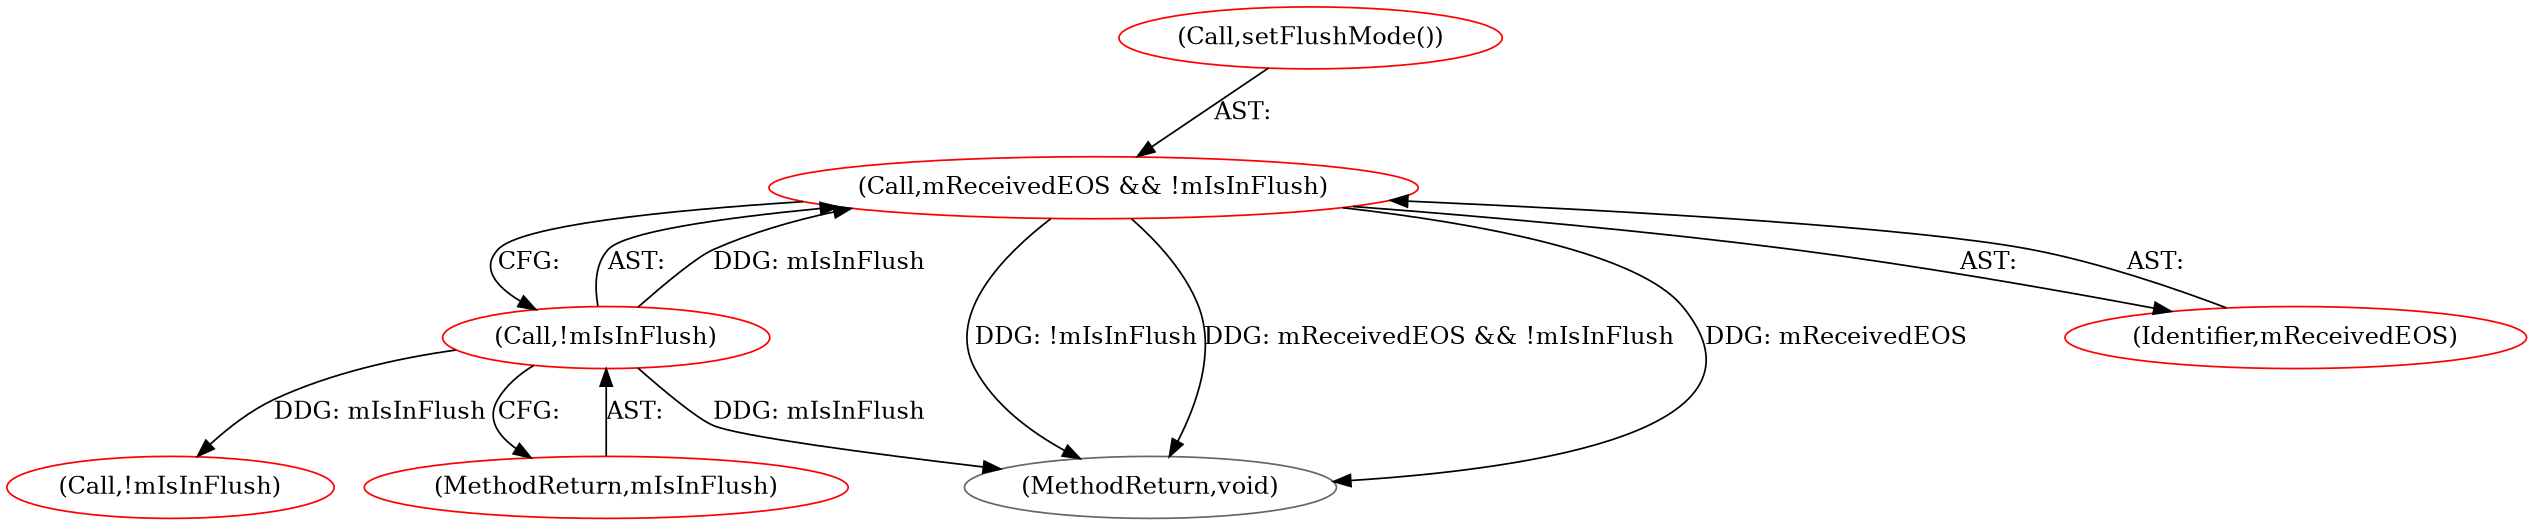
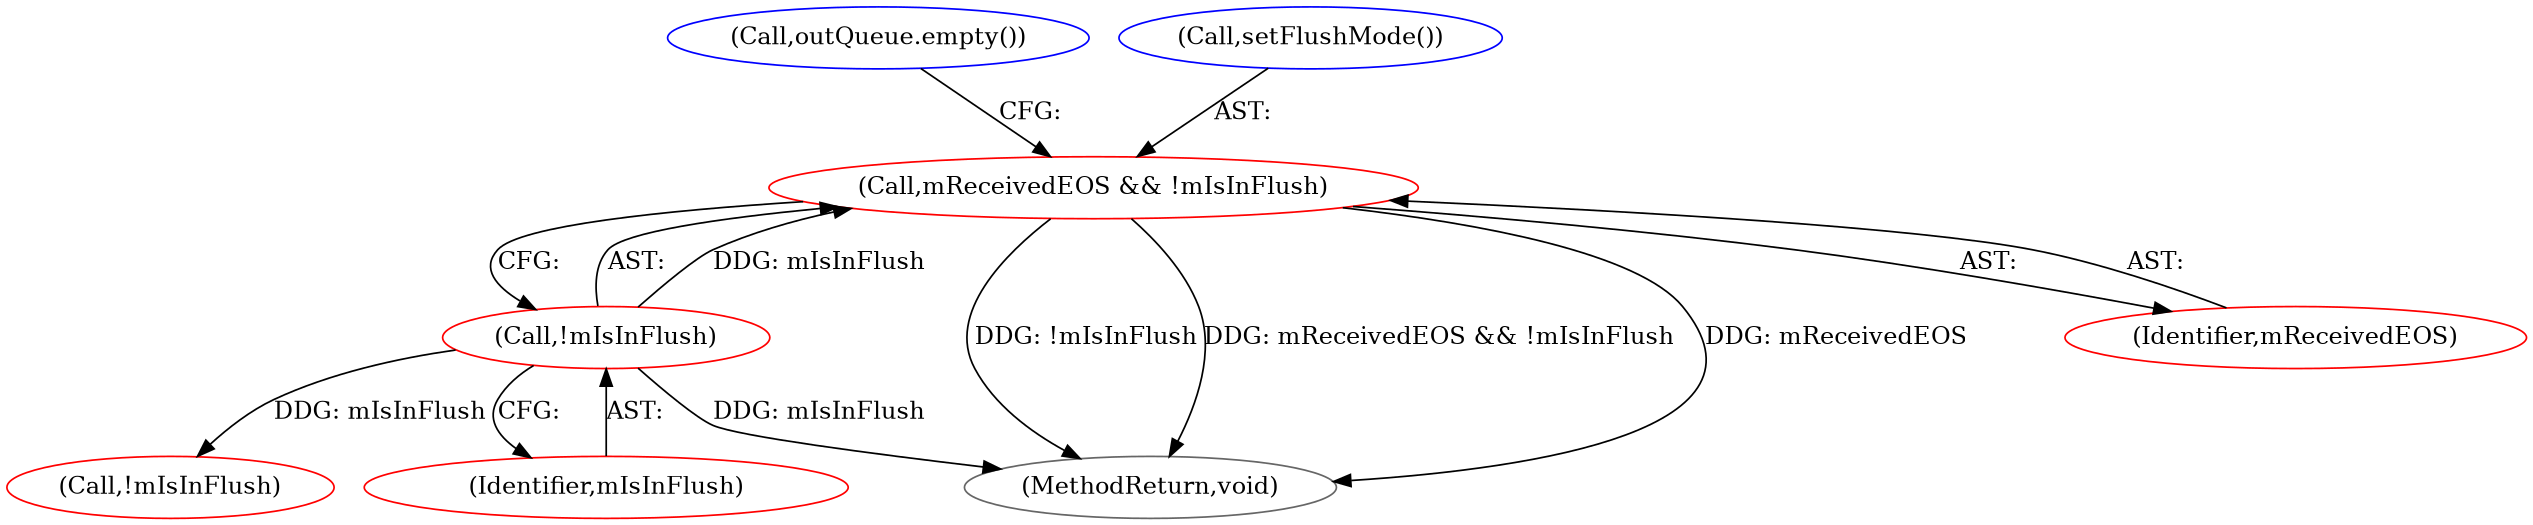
none -> (878, 38)
(1311, 38) -> (1311, 38)
(606, 487) -> (606, 487)
